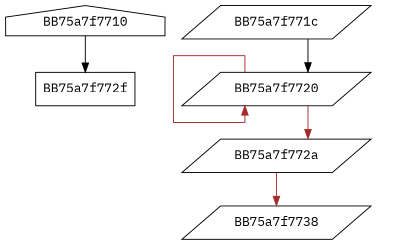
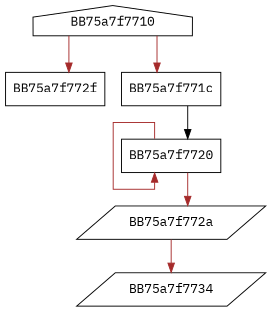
(276, 22) -> (171, 89)
(85, 49) -> (69, 49)
none -> (157, 49)
(276, 89) -> (171, 156)
(276, 223) -> (171, 289)
